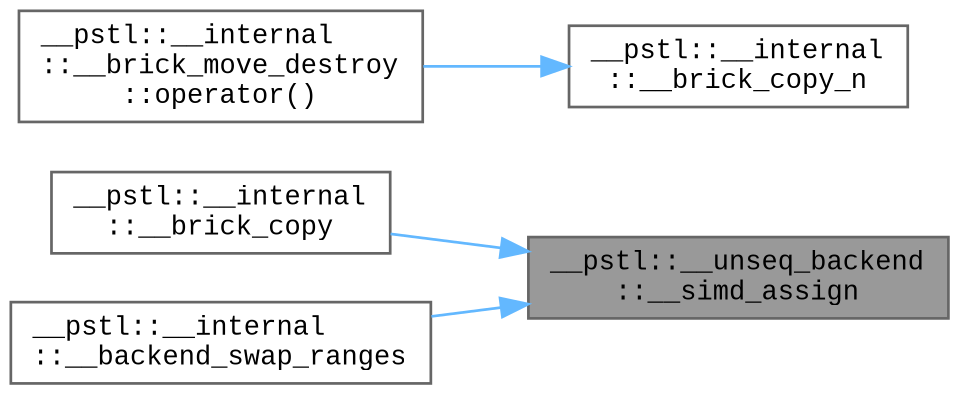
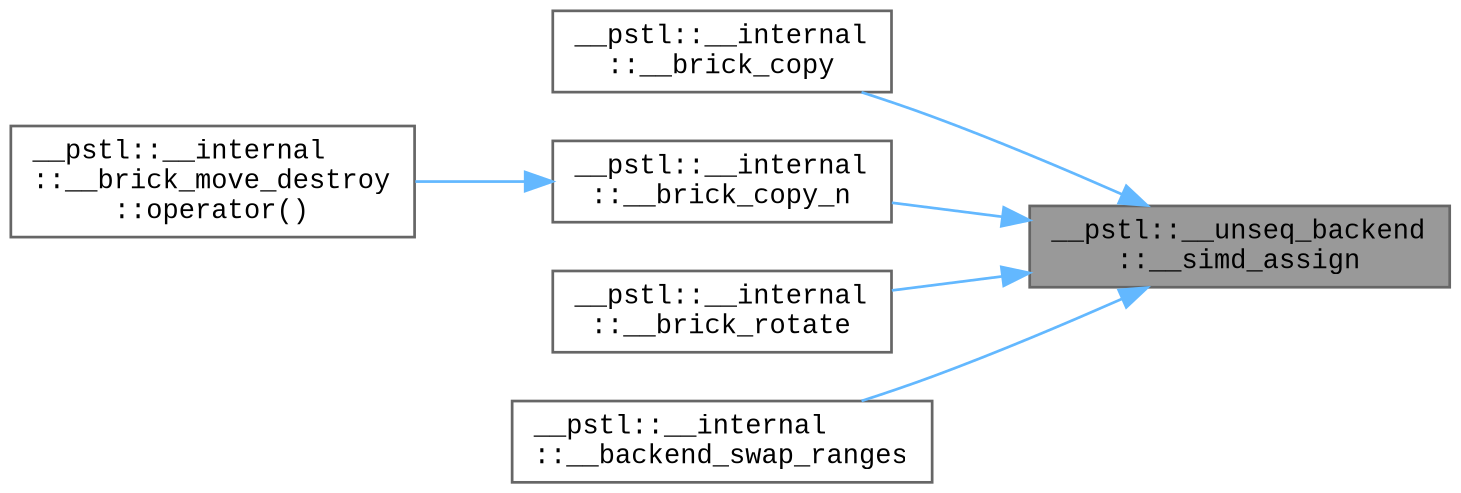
none -> (947, 210)
none -> (722, 312)
